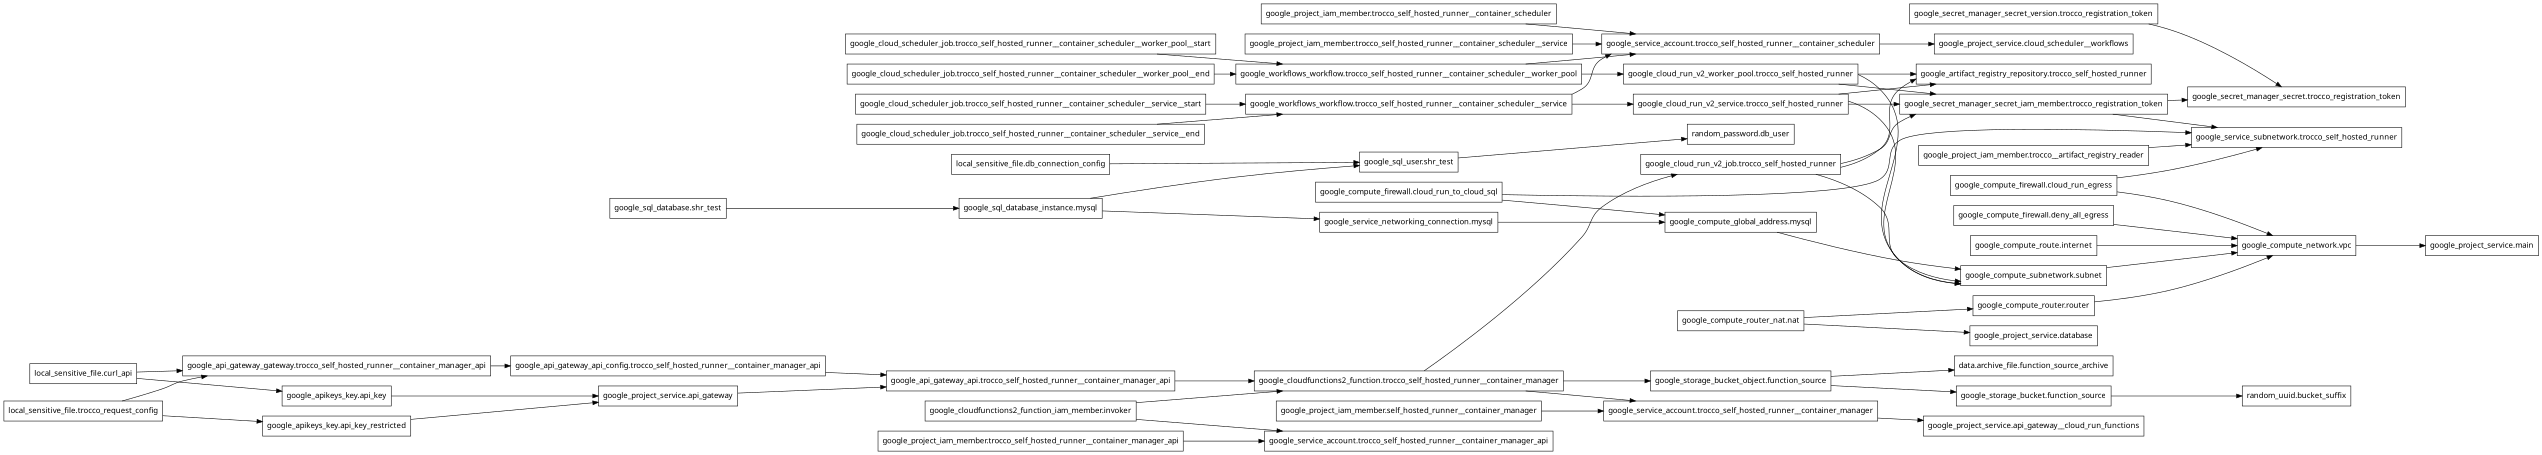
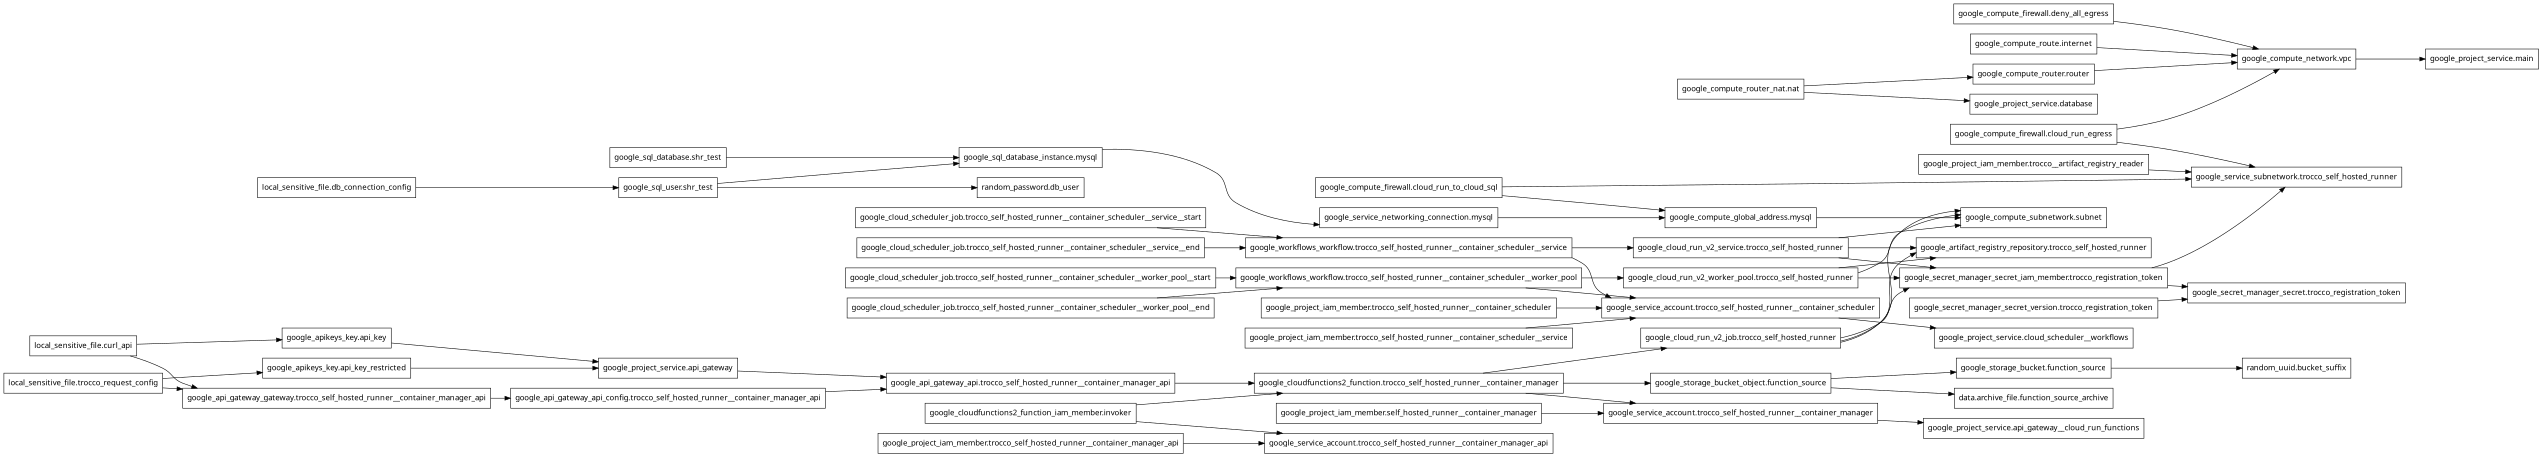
(1222, 179) -> (835, 173)
(2169, 260) -> none
